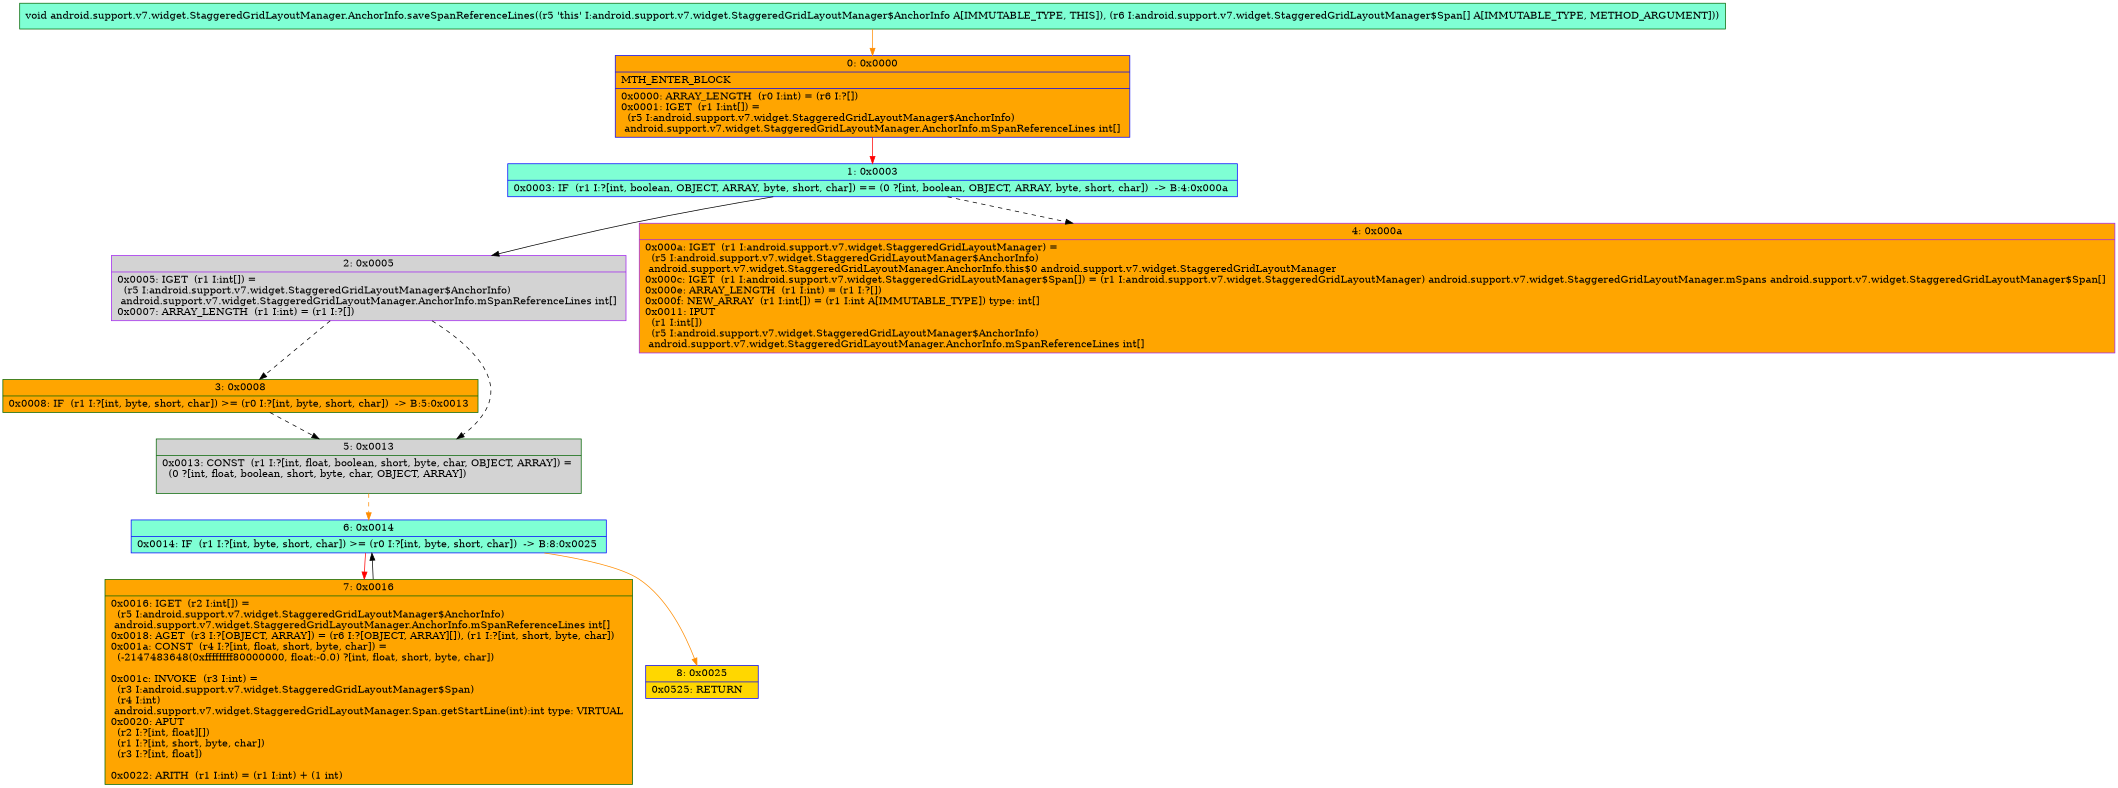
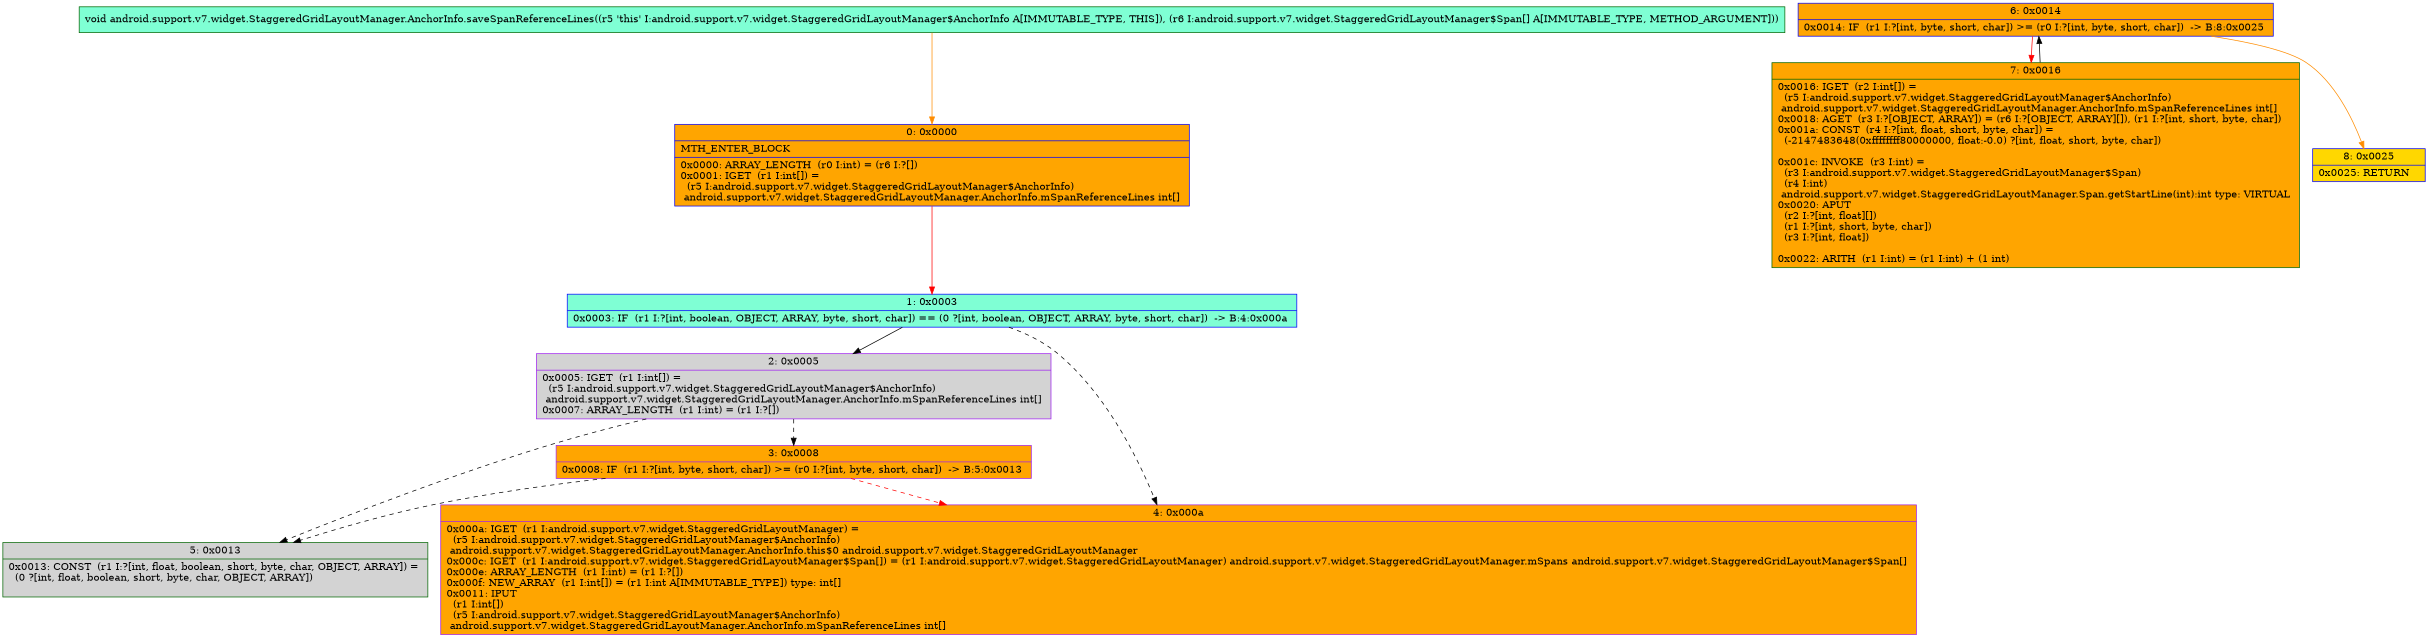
(240, 396) -> (794, 462)
none -> (895, 491)
(369, 503) -> none
(369, 536) -> (2036, 20)
(702, 690) -> (2369, 173)
